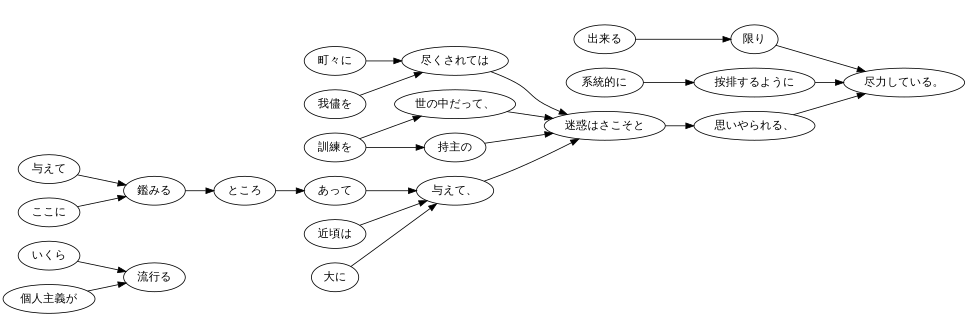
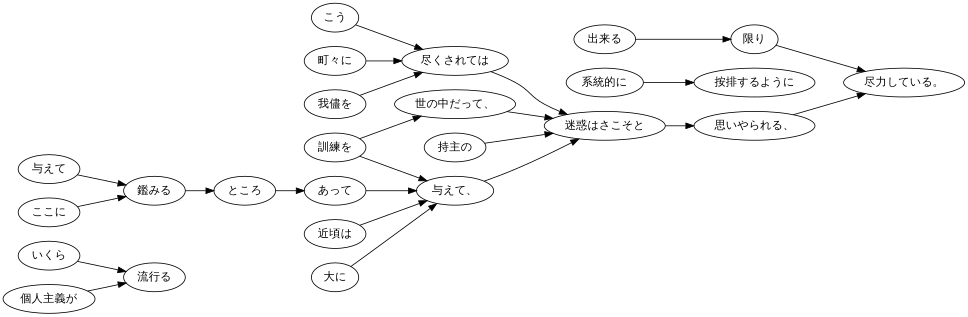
none -> (335, 18)
(825, 83) -> none
(391, 147) -> (389, 167)
